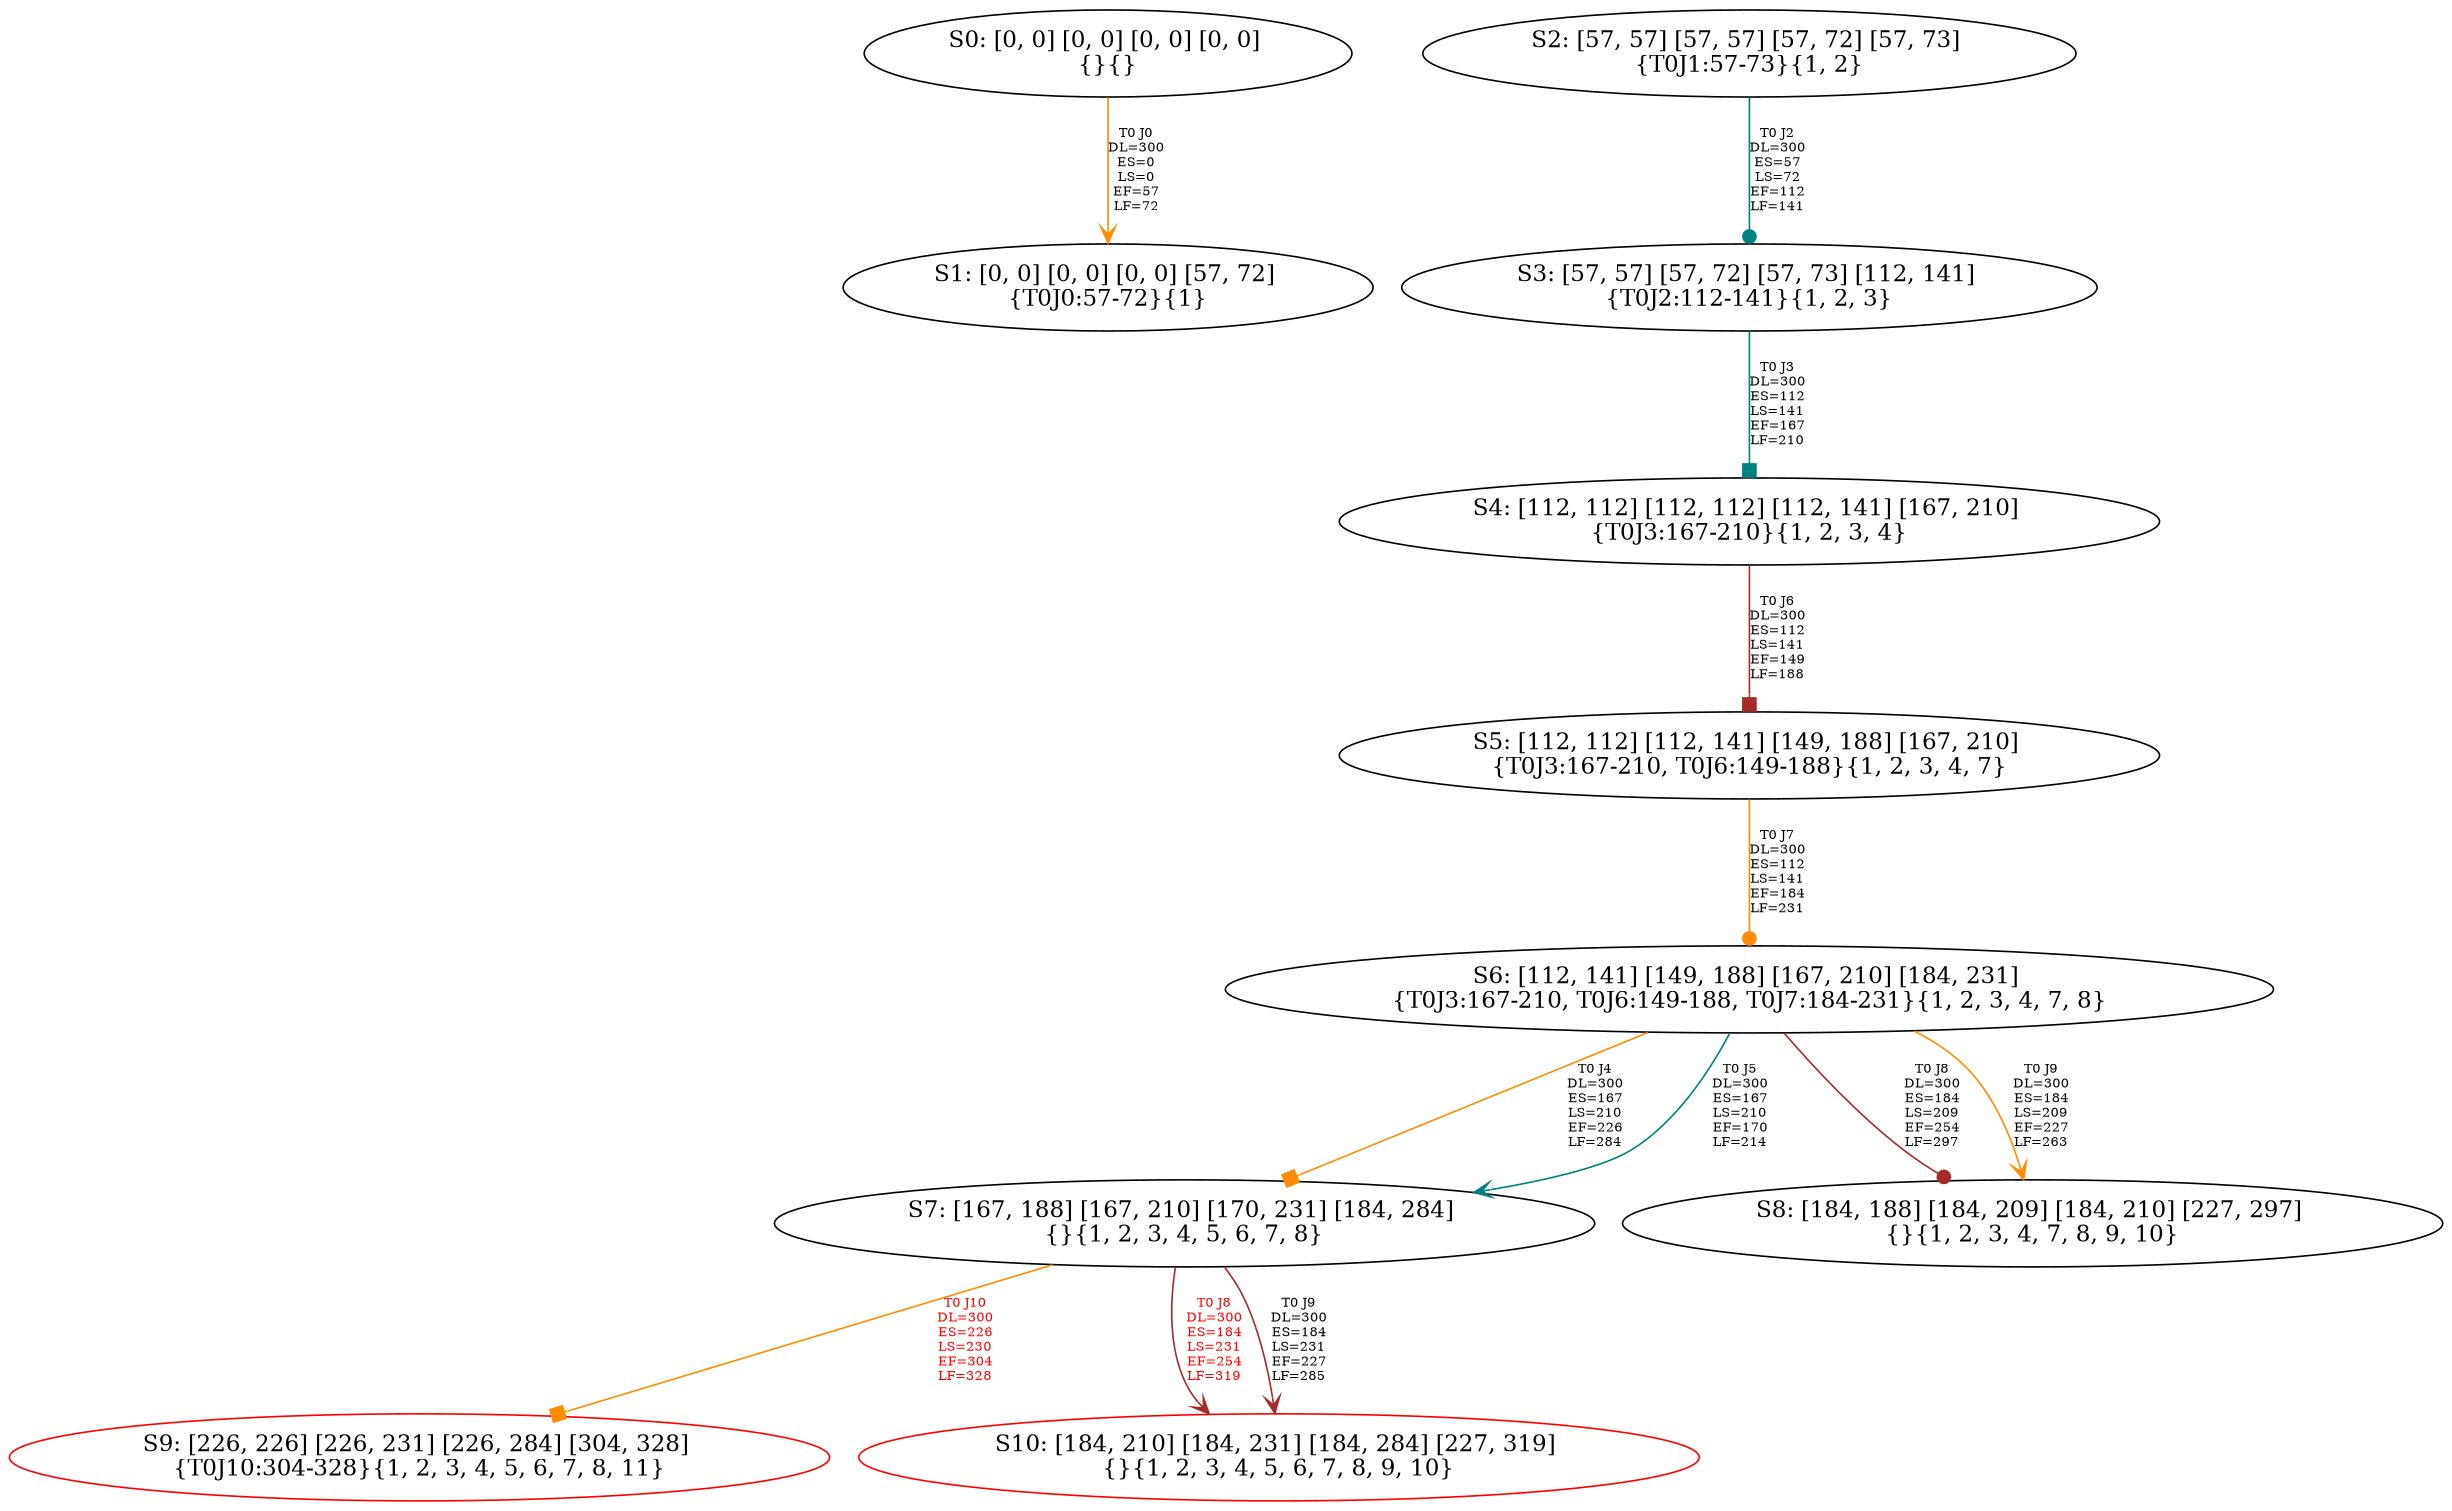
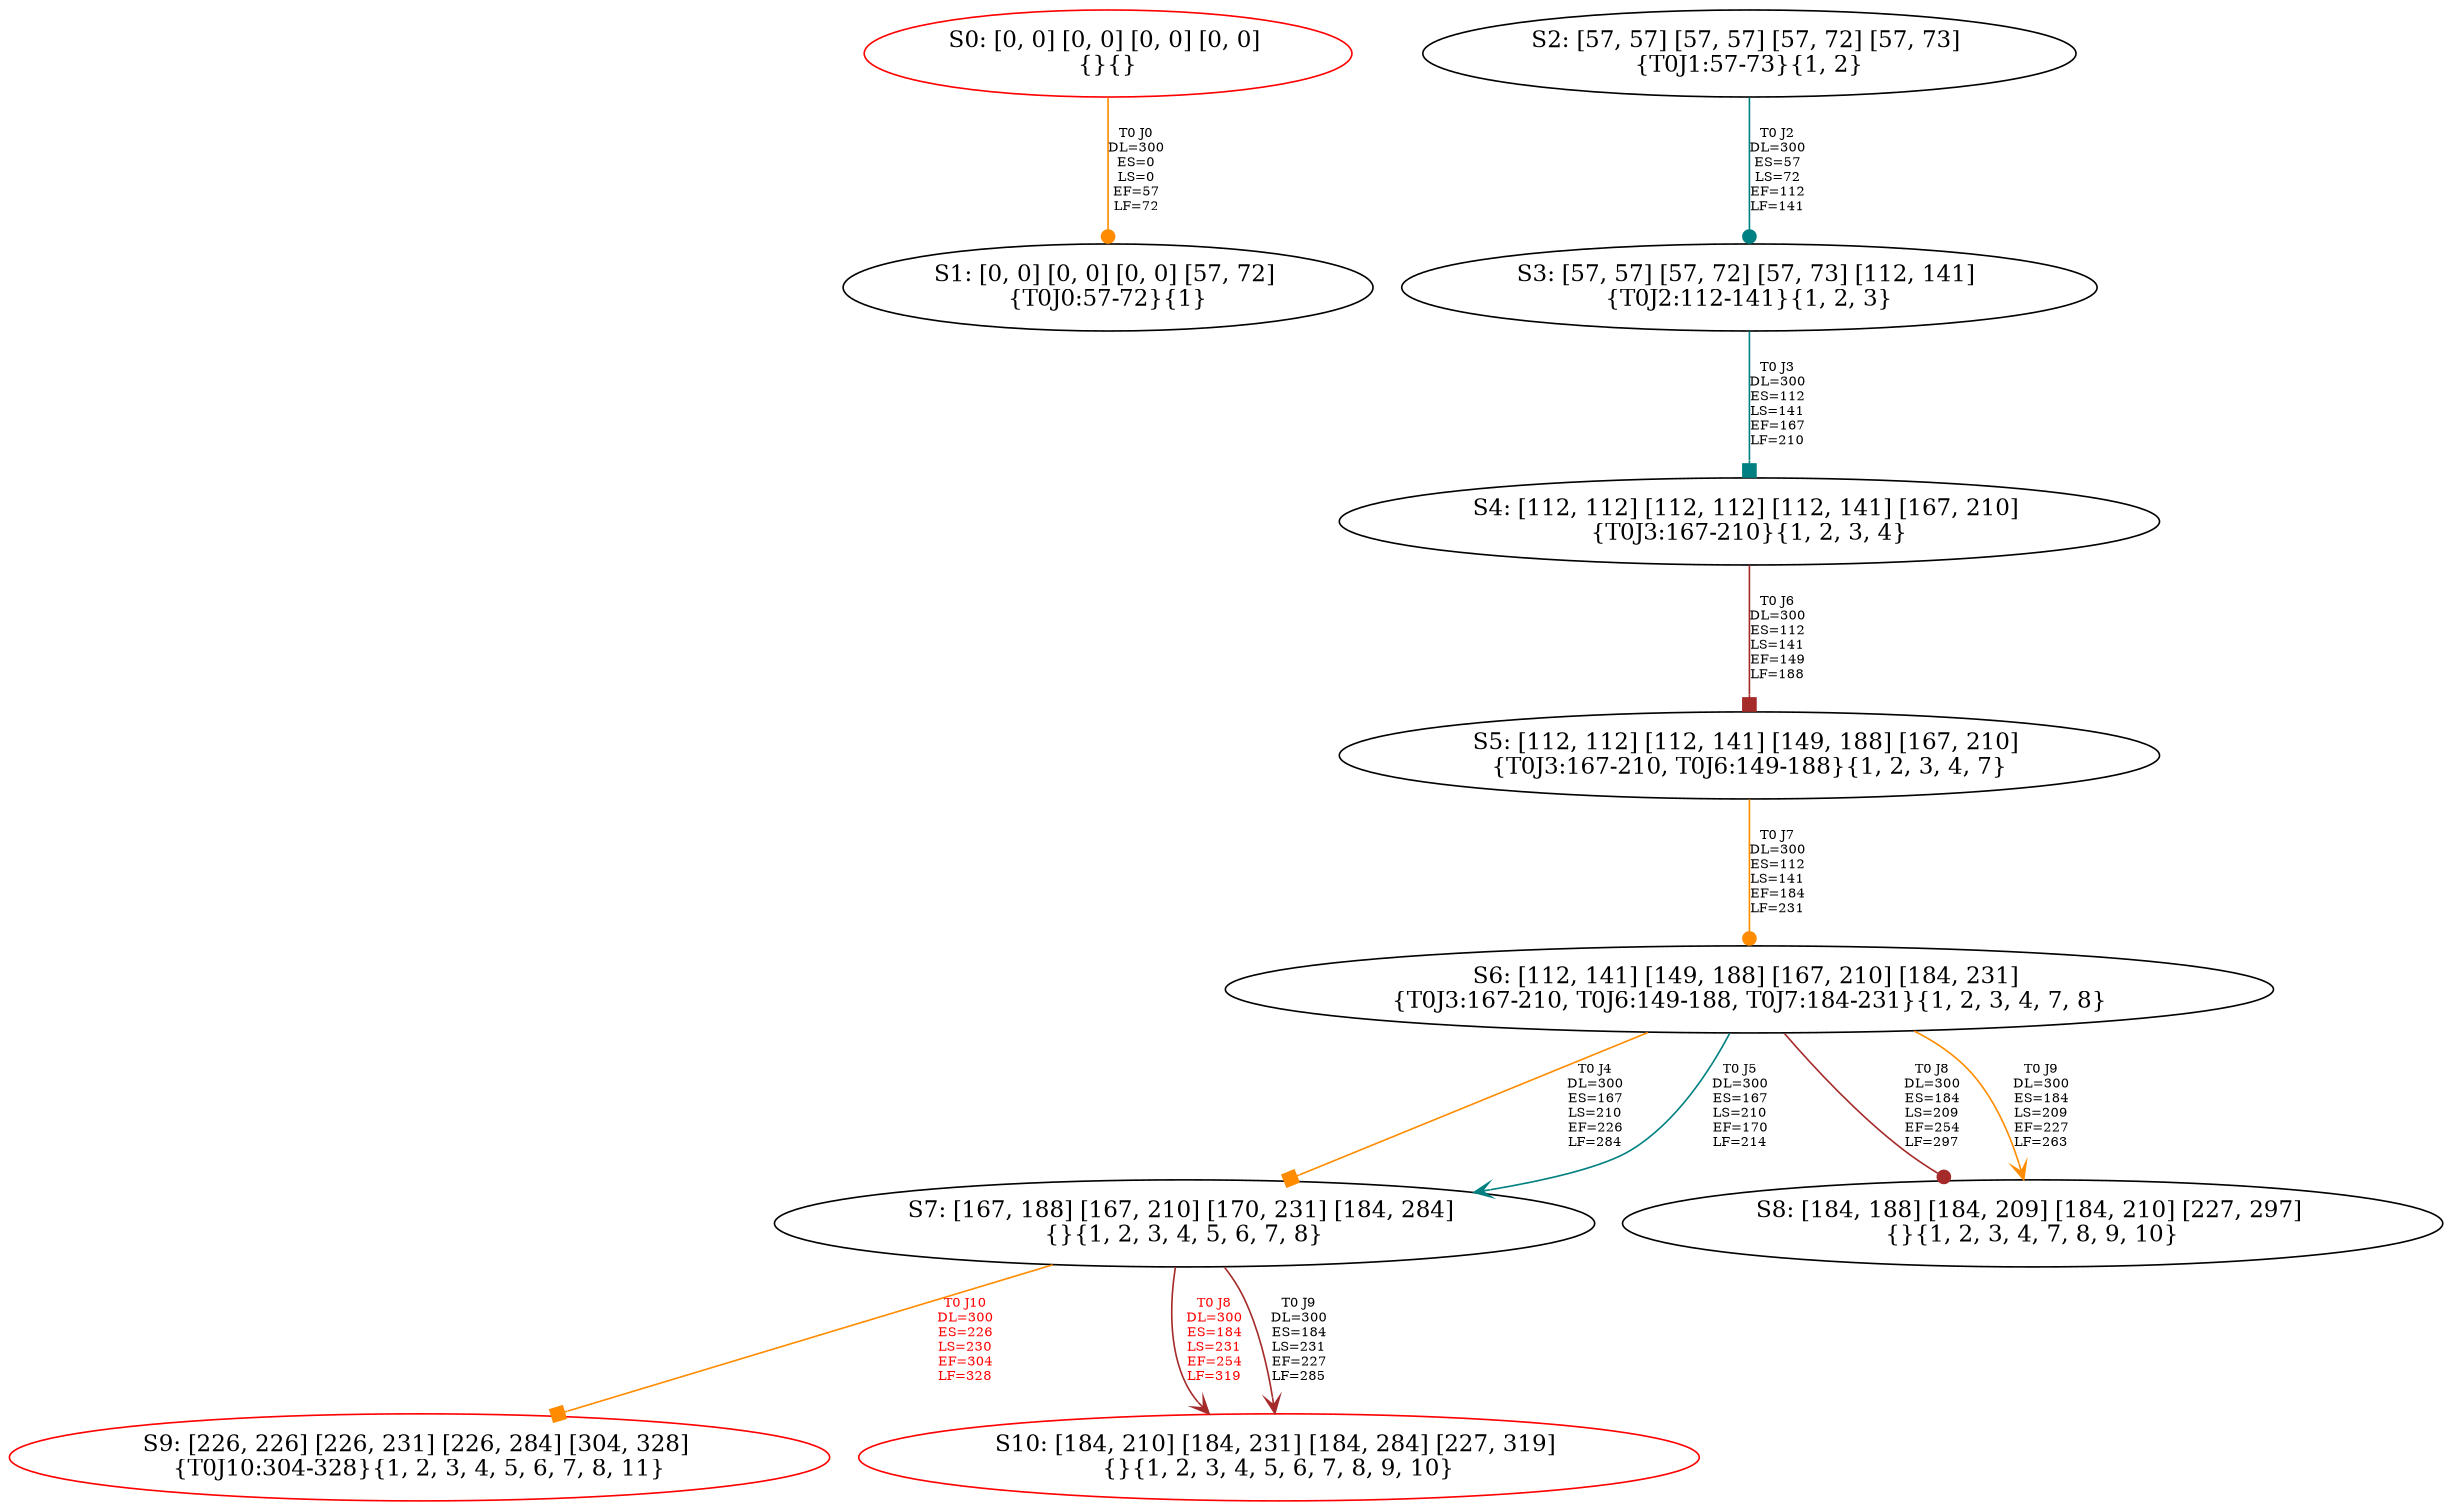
(1108, 54) -> (1108, 54)
(1108, 162) -> (1108, 164)
